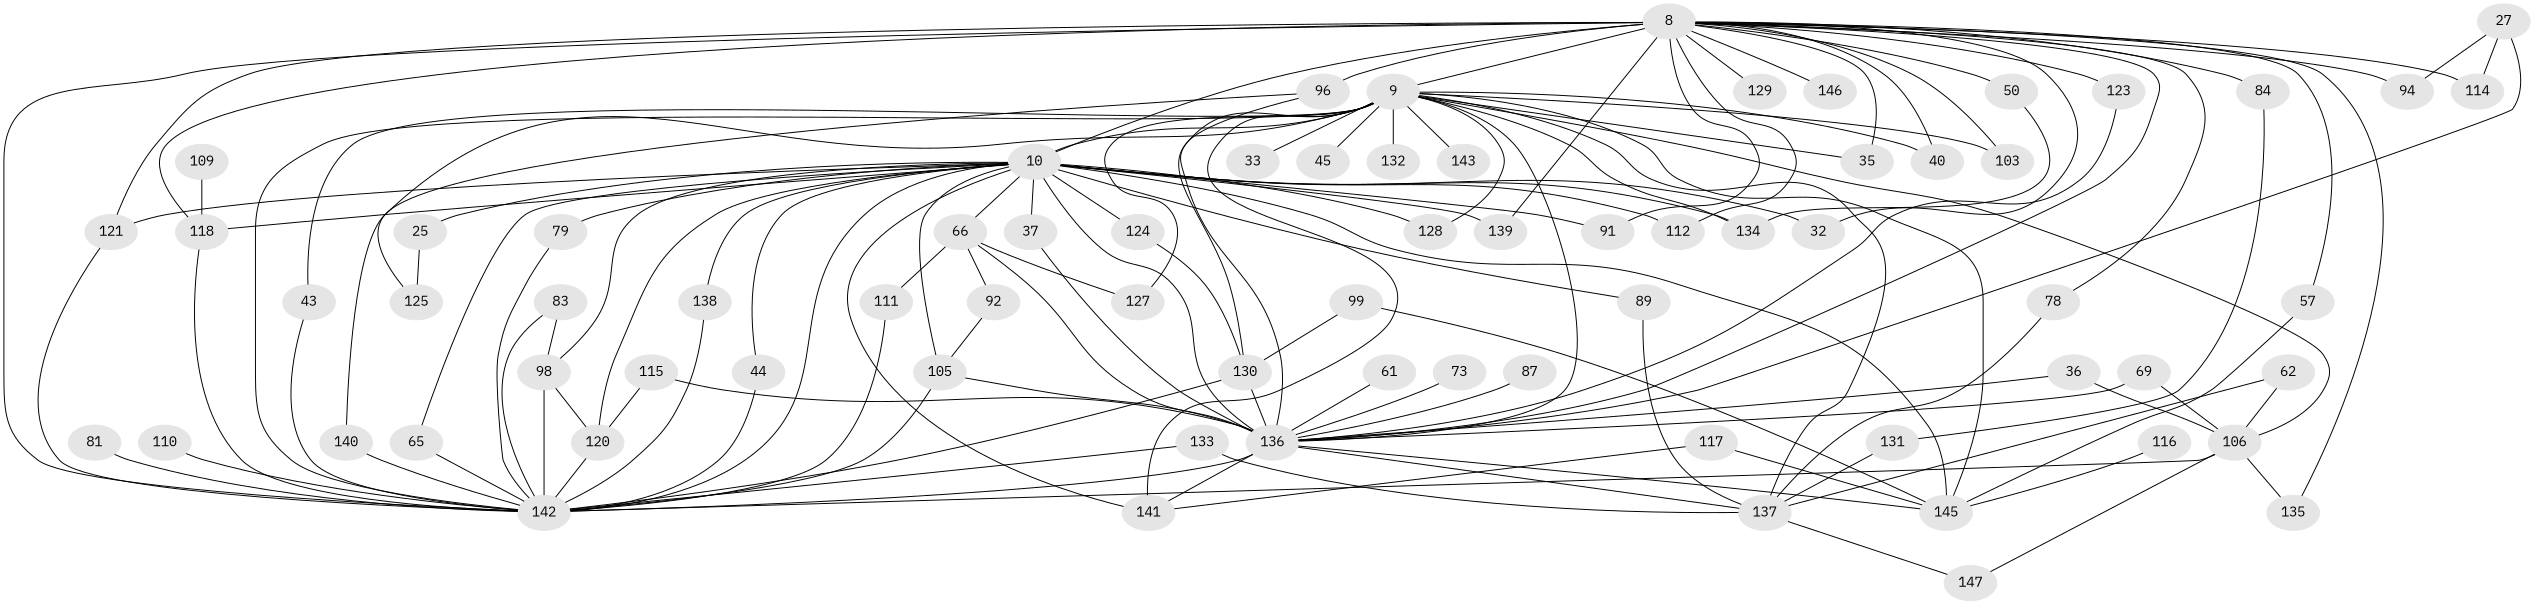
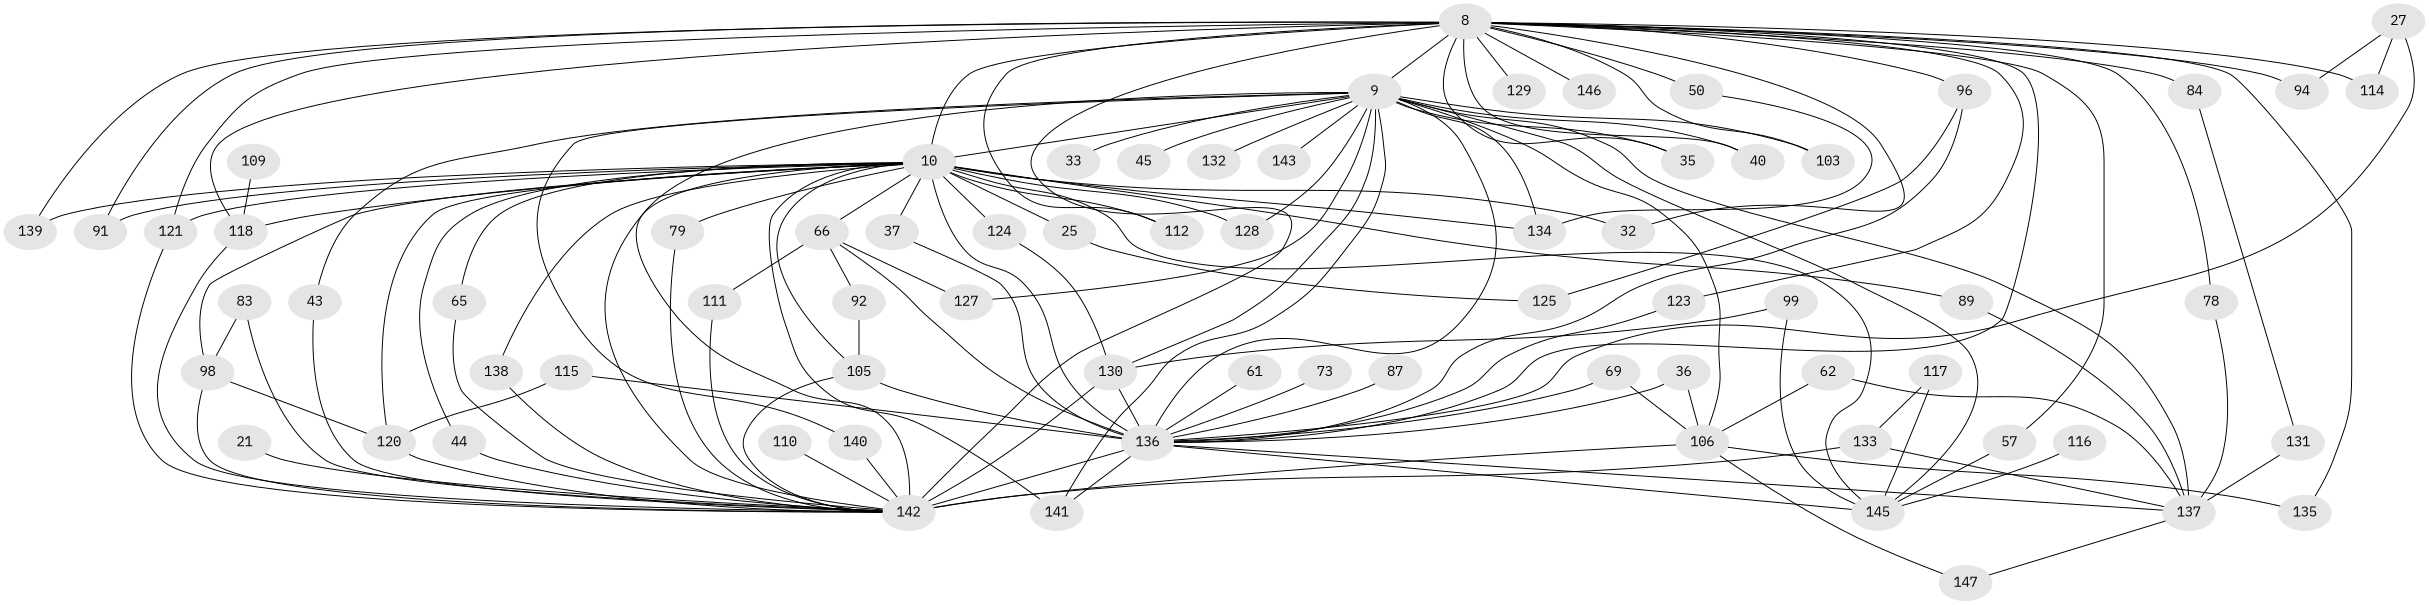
(95, 443) -> (245, 443)
(1430, 478) -> (1900, 407)
